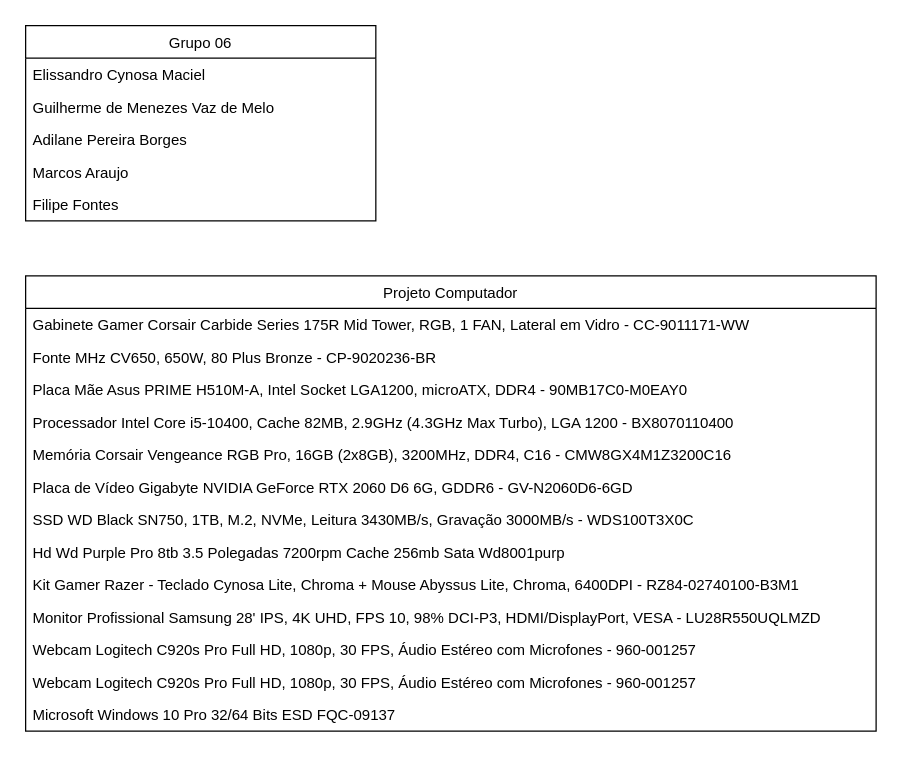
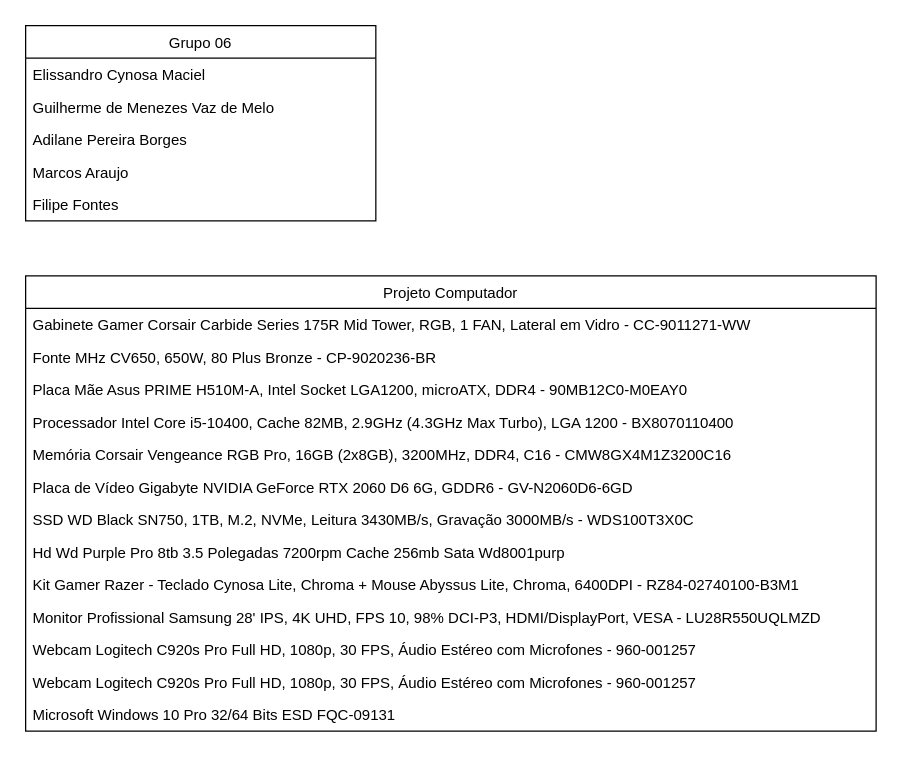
(395, 325) -> (395, 325)
(352, 390) -> (352, 390)
(219, 715) -> (219, 715)
